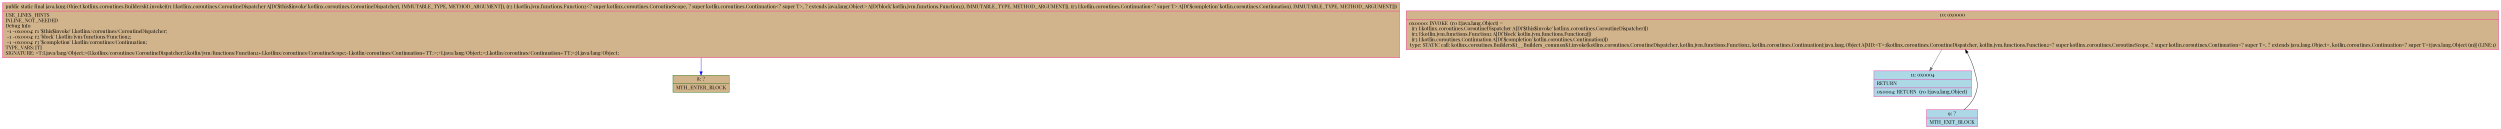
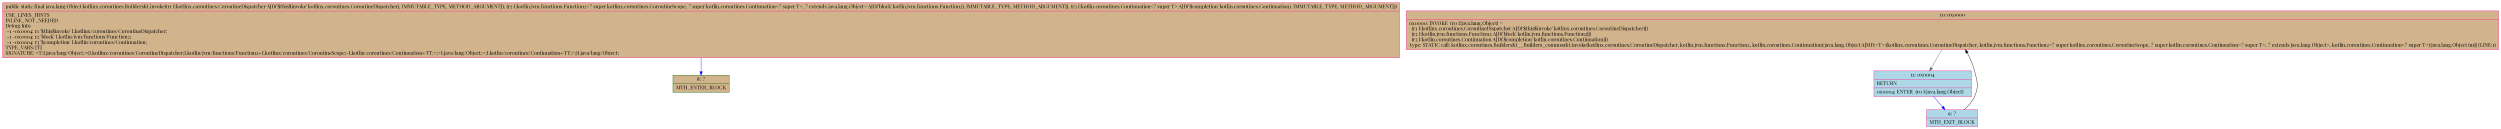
(1923, 92) -> (1921, 92)
none -> (1938, 102)
